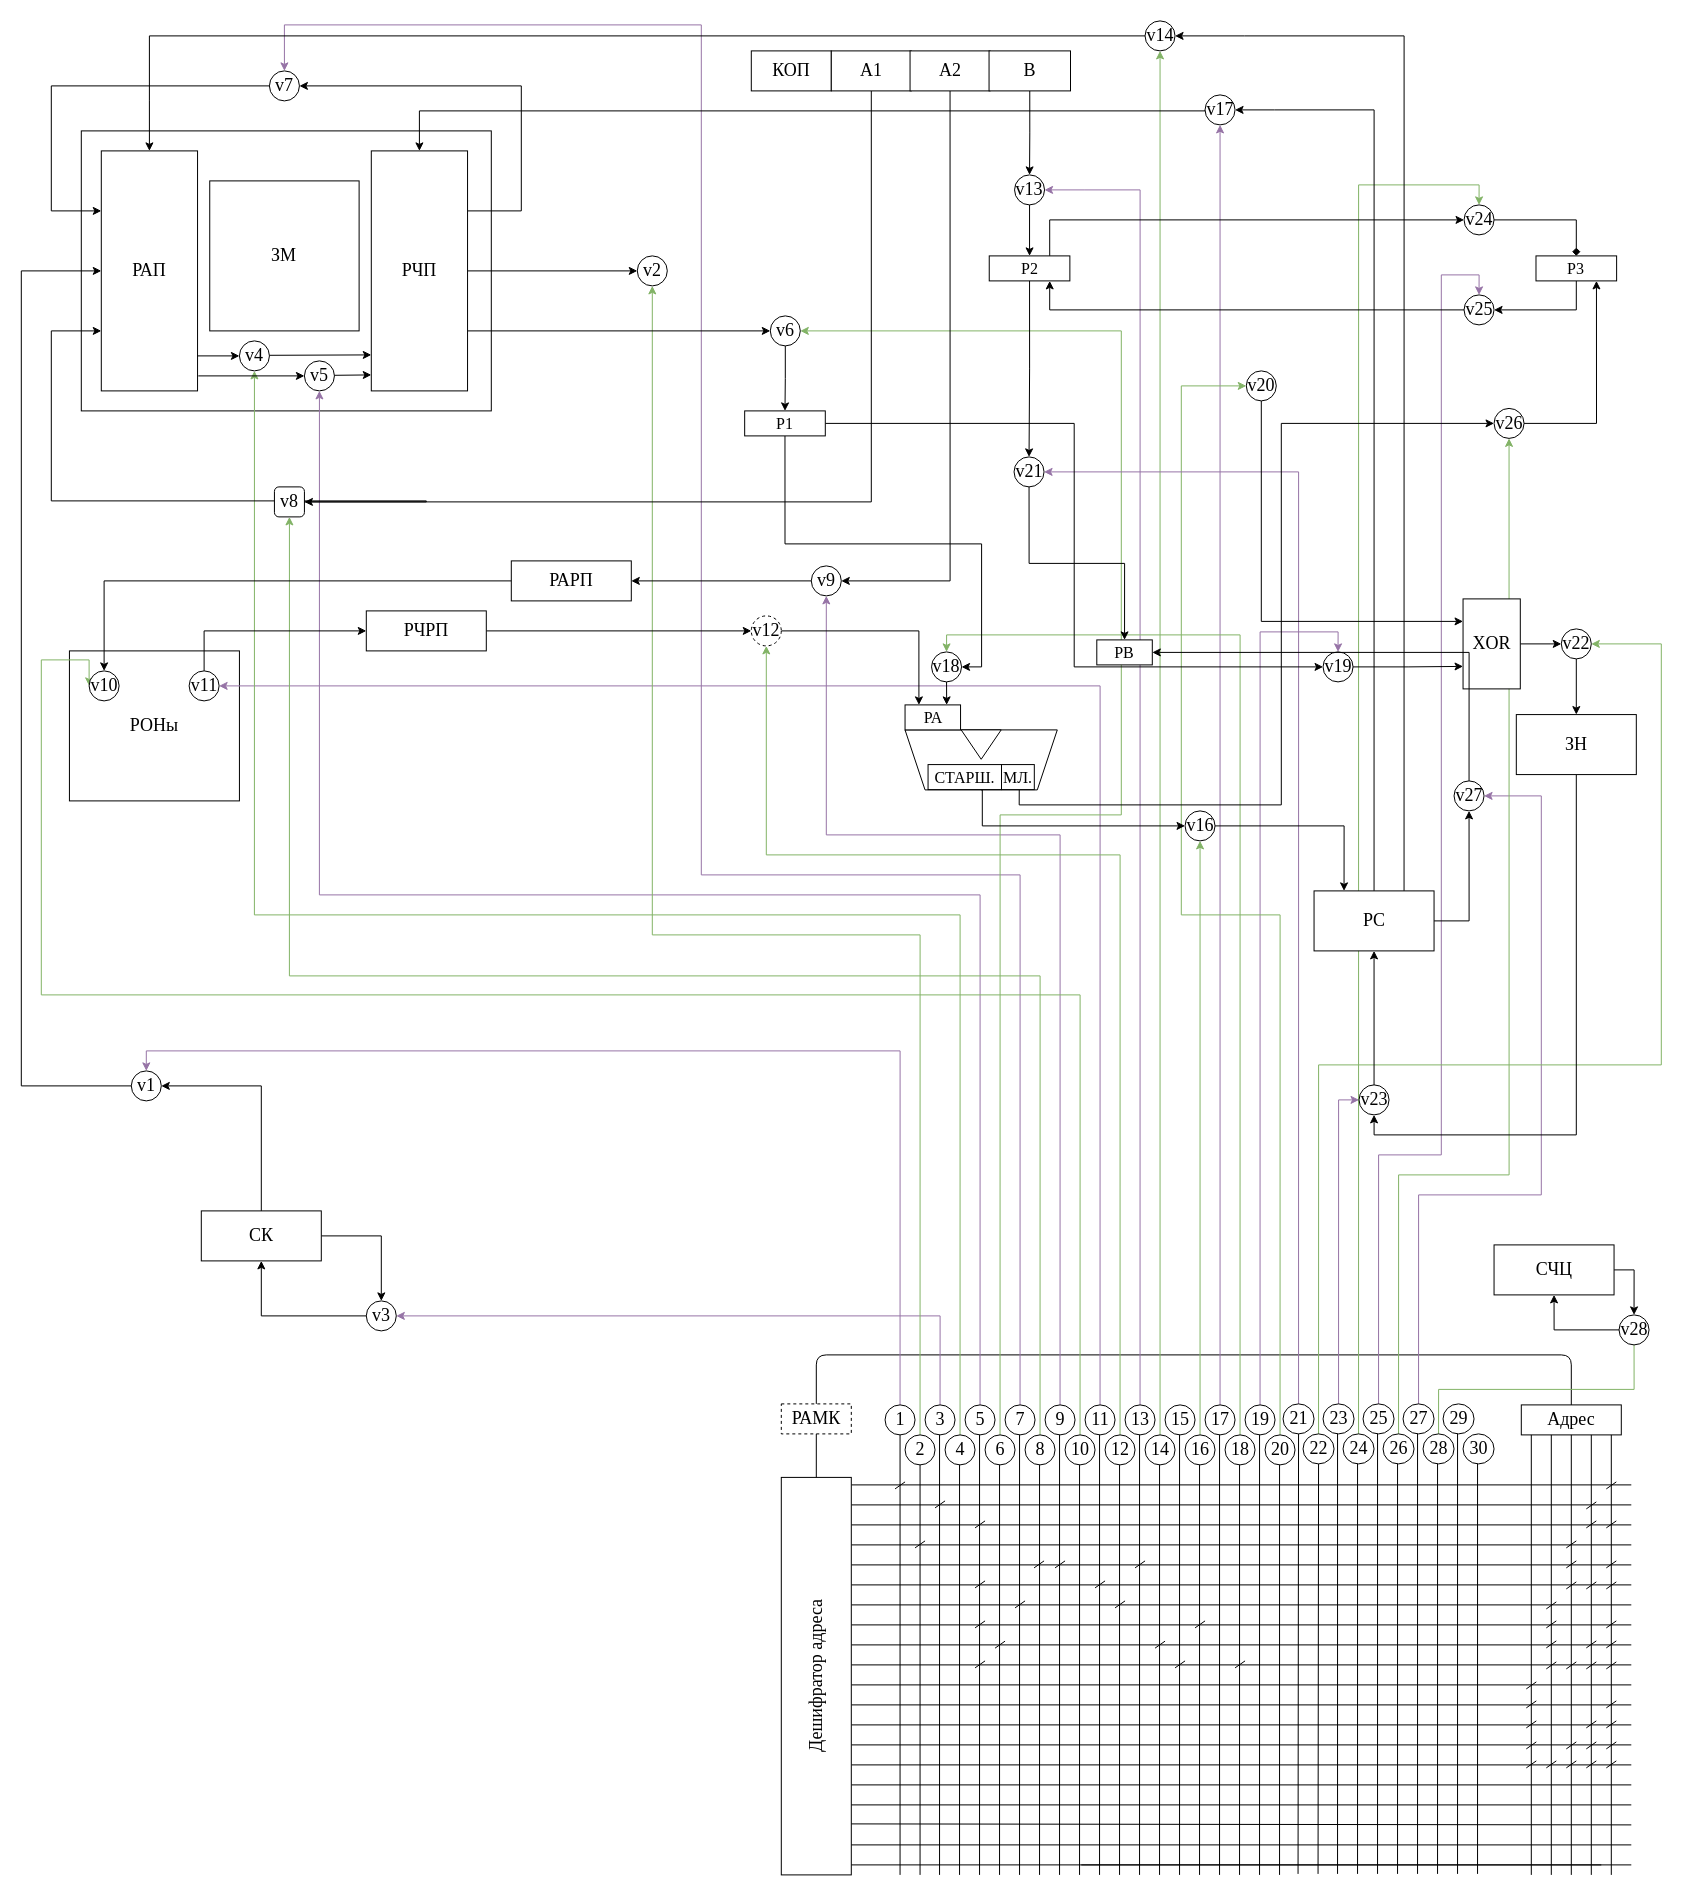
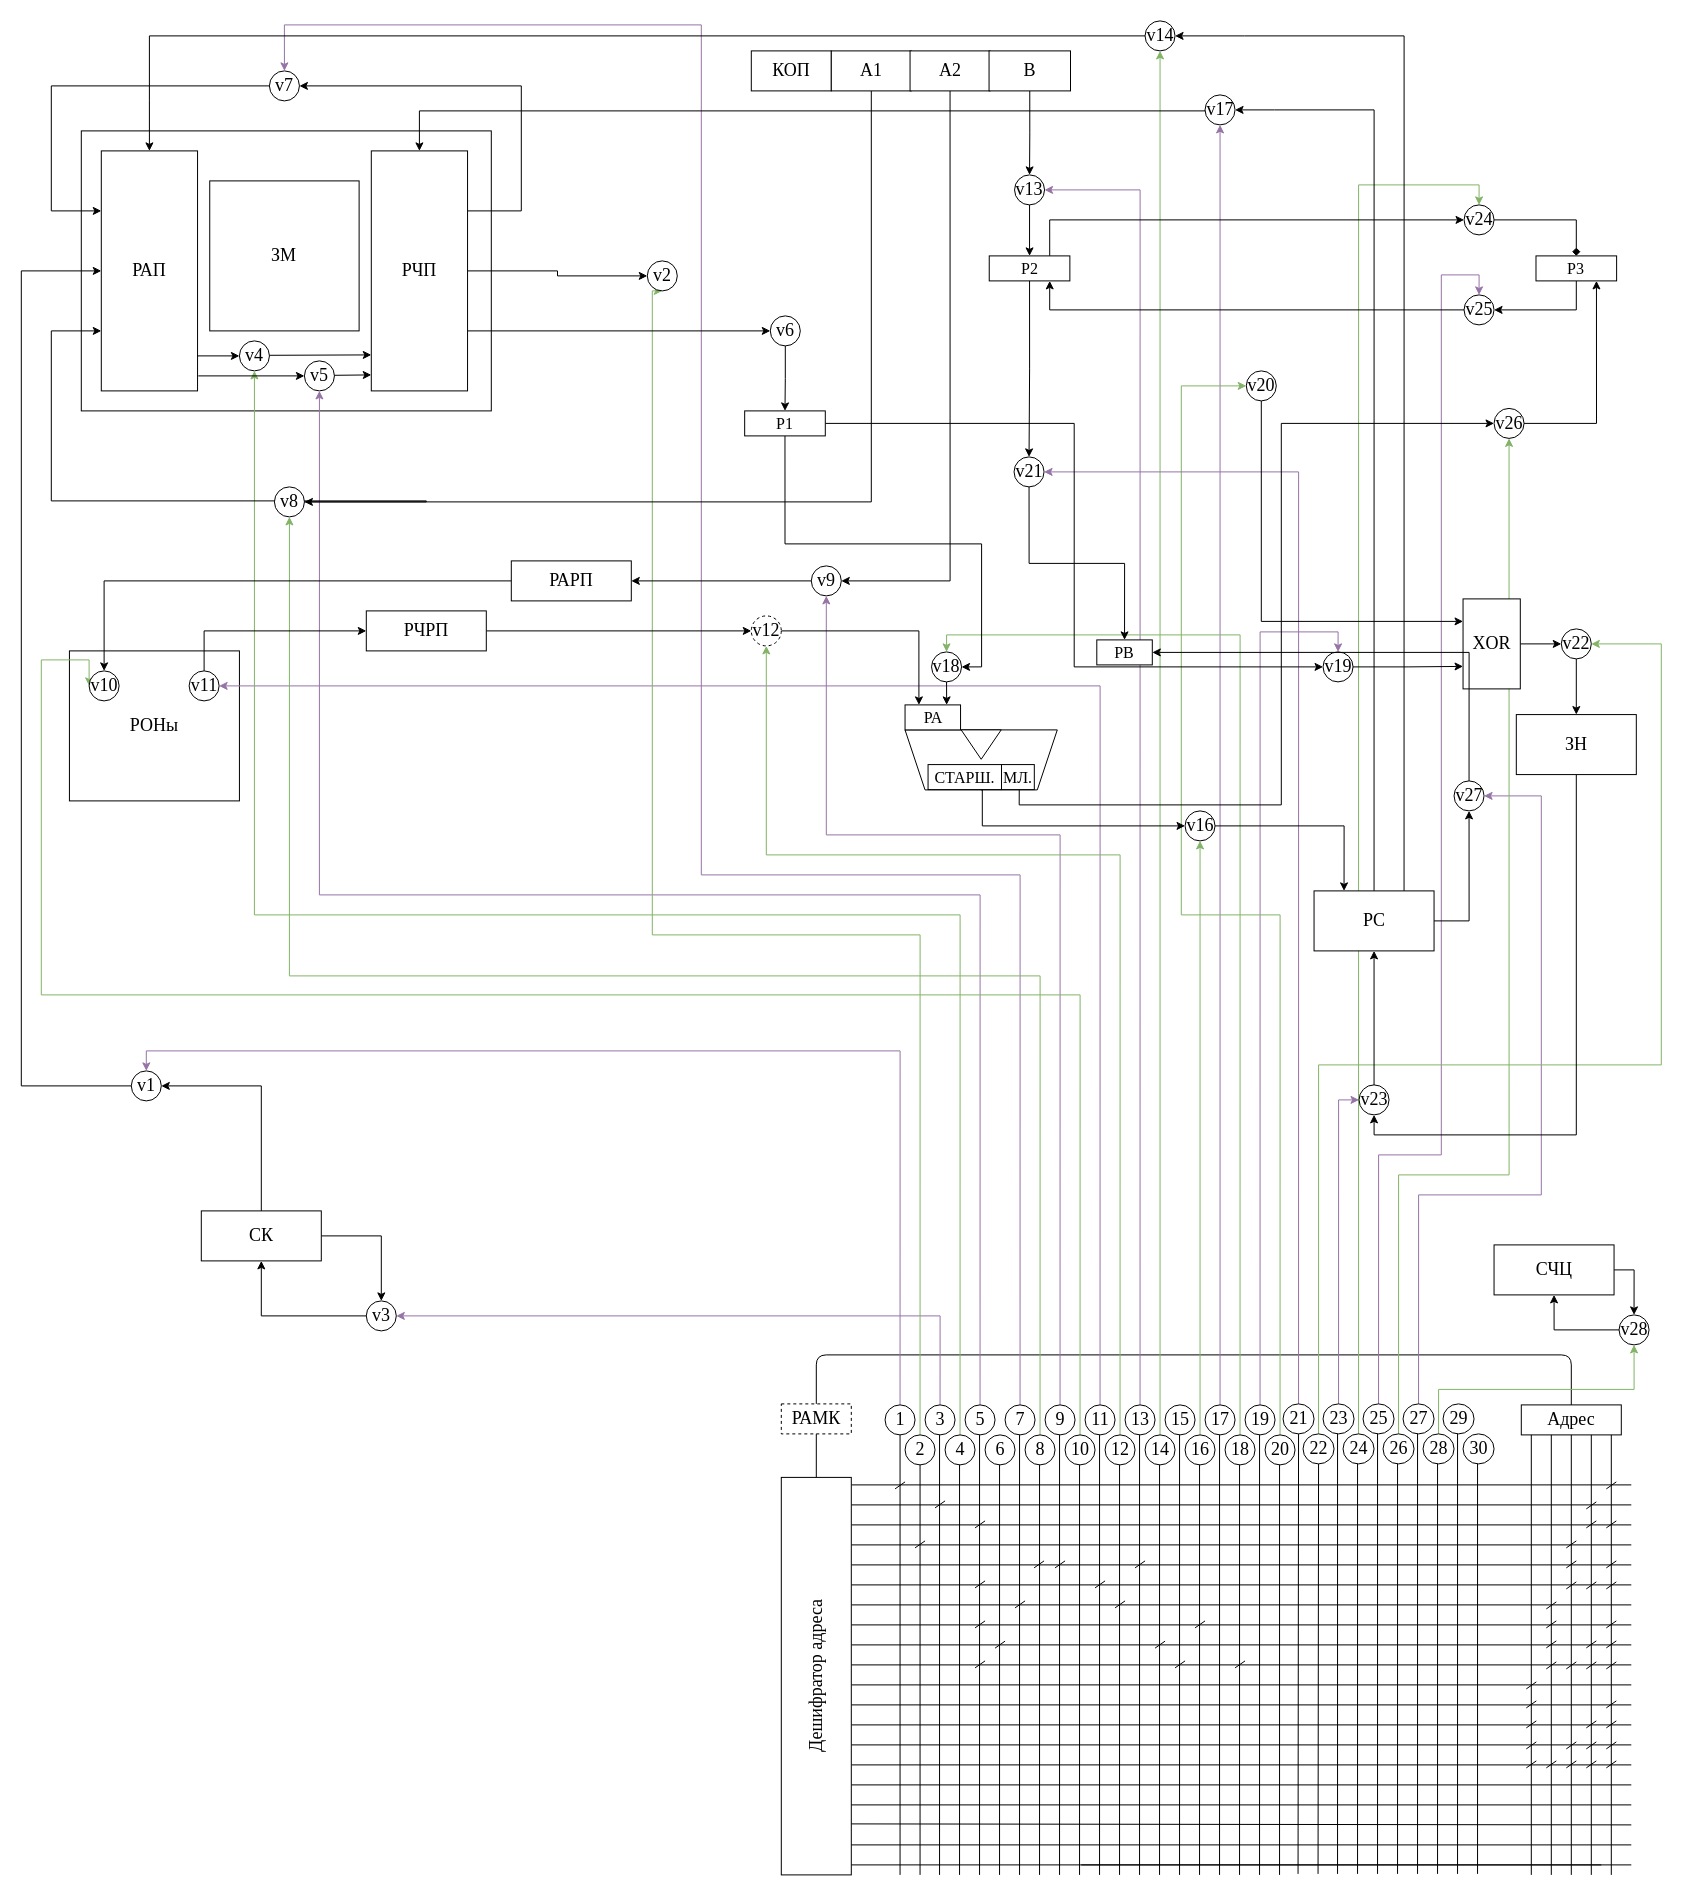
(652, 271) -> (662, 276)
(289, 502) -> (289, 502)
(1000, 991) -> none
(1634, 1350) -> (1634, 1353)
